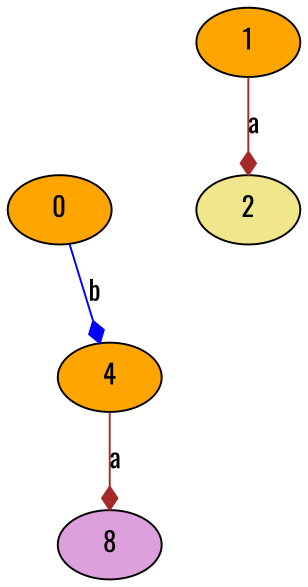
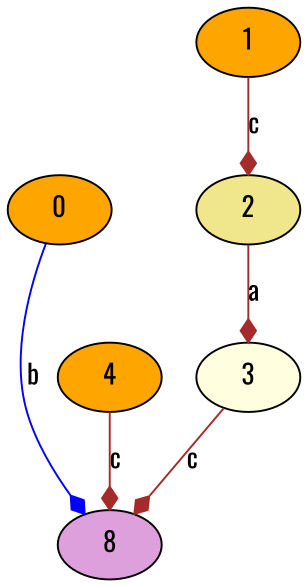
(255, 126) -> (255, 126)
(81, 282) -> (21, 373)
none -> (248, 377)
(116, 461) -> (116, 461)
